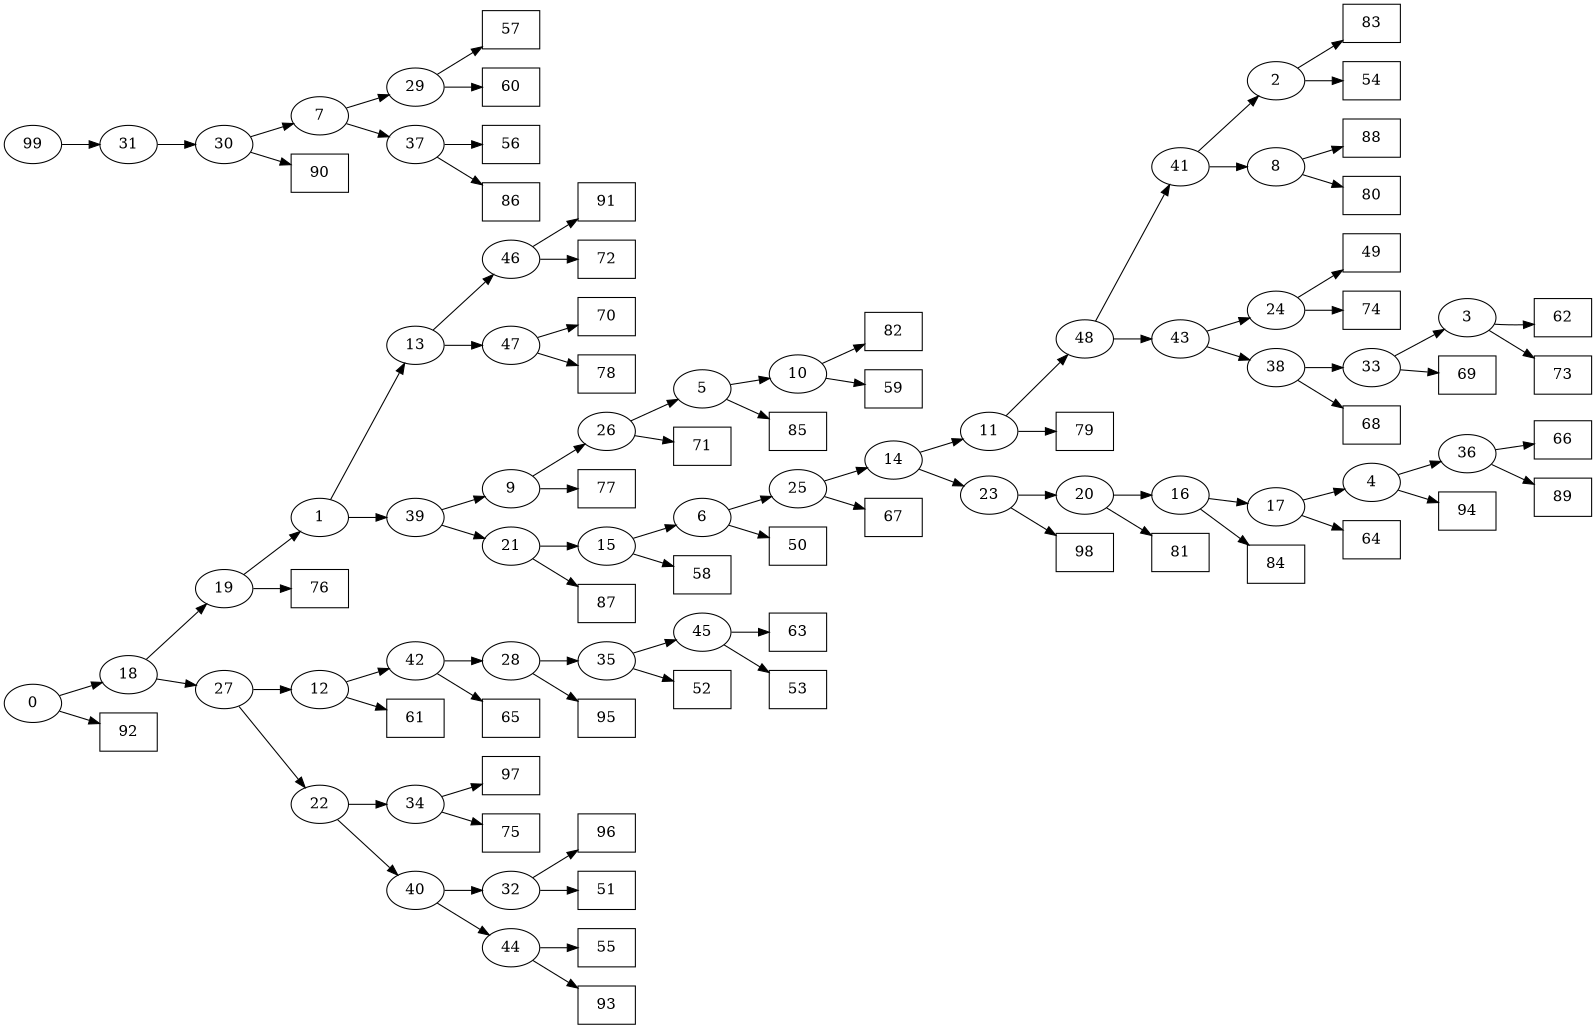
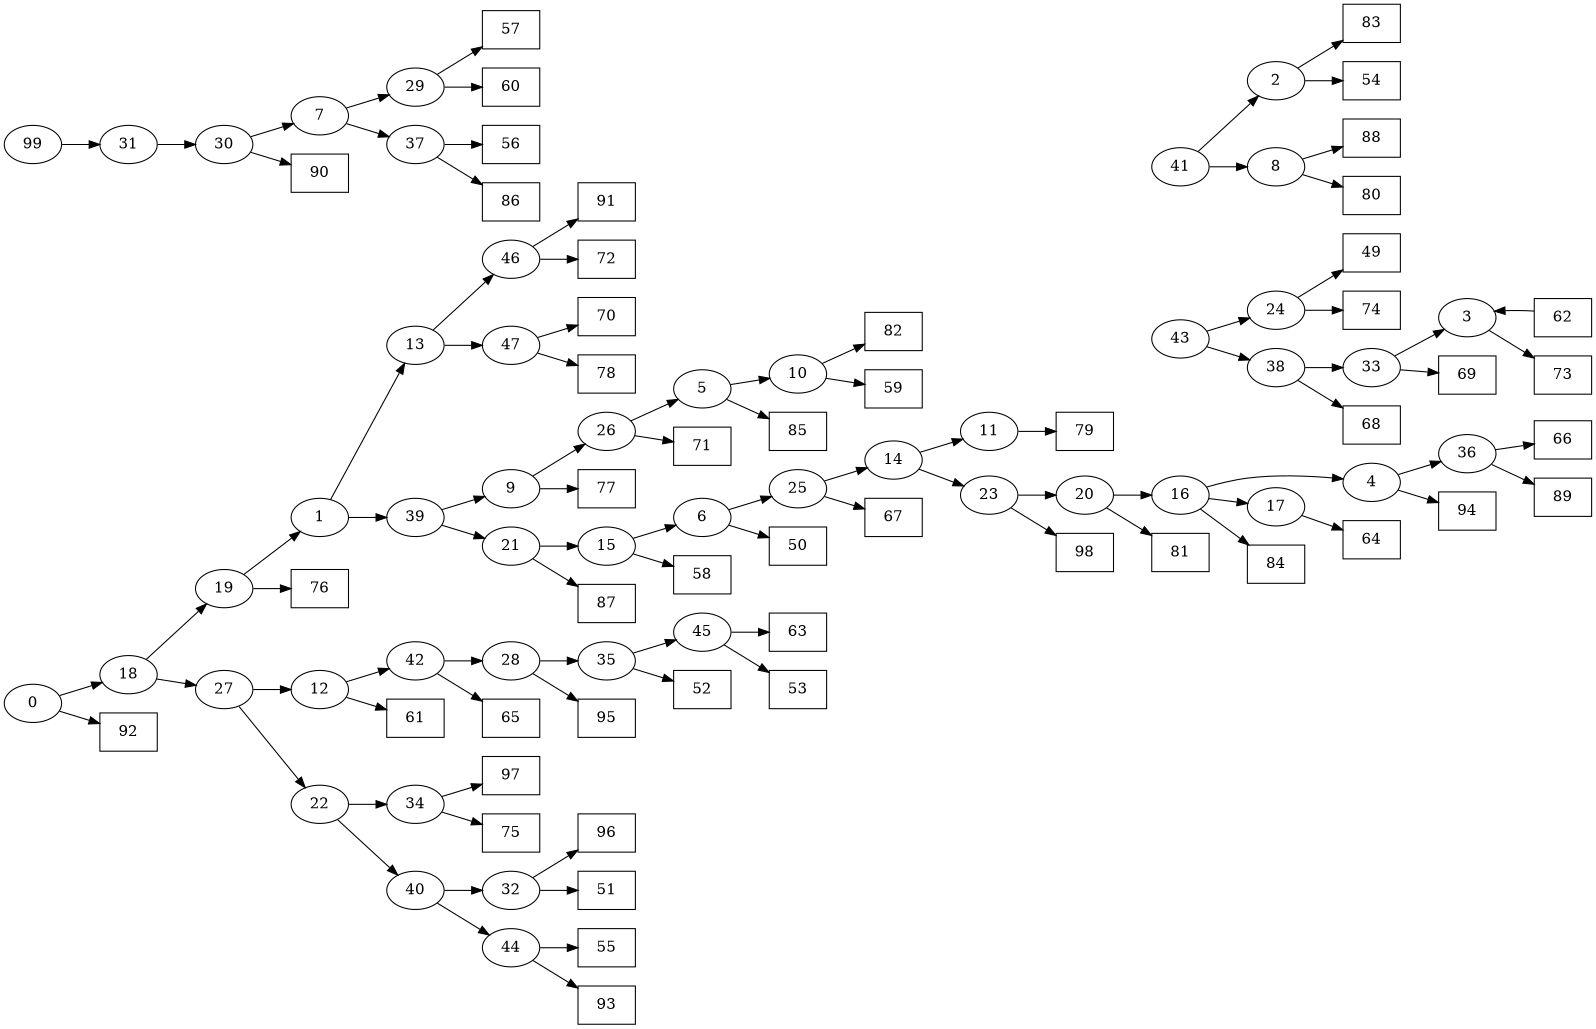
(1509, 325) -> (1520, 311)
(1085, 339) -> none
(1319, 496) -> (1269, 476)
